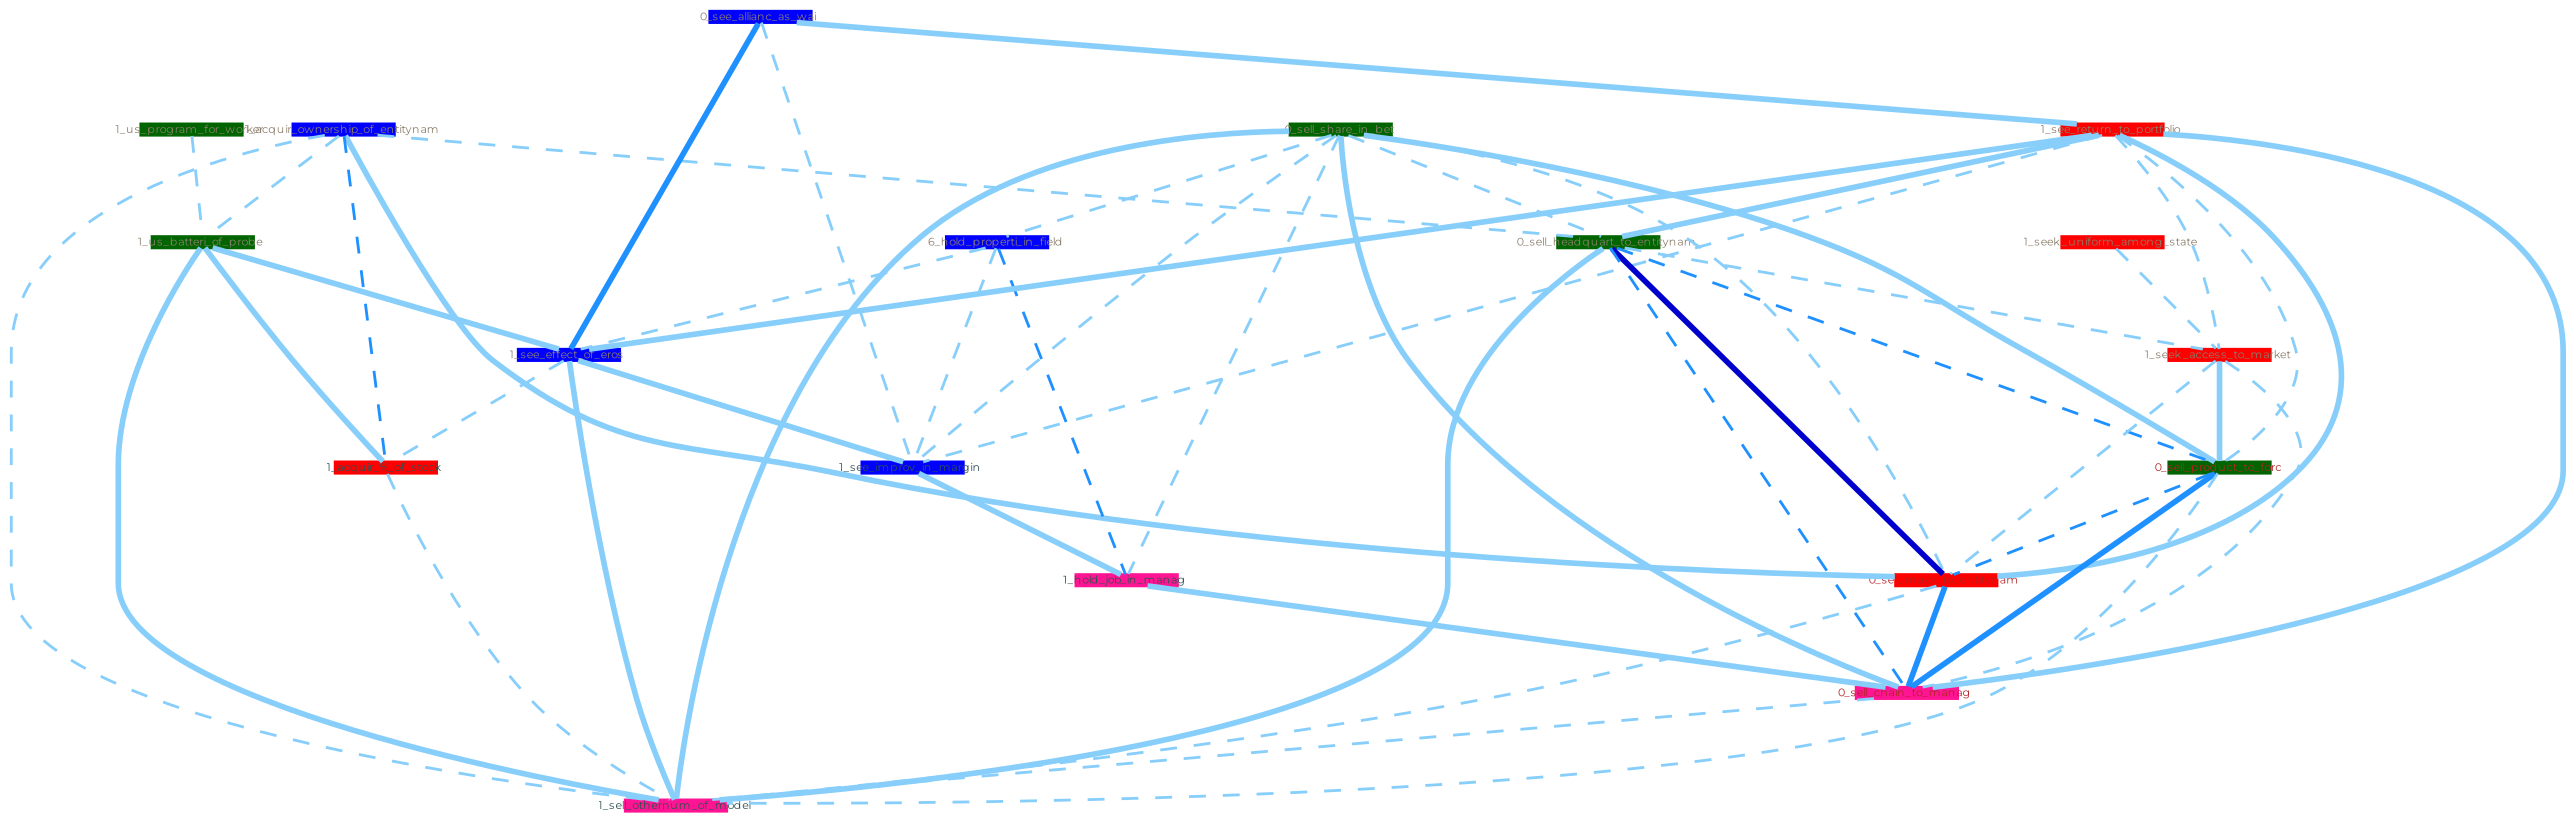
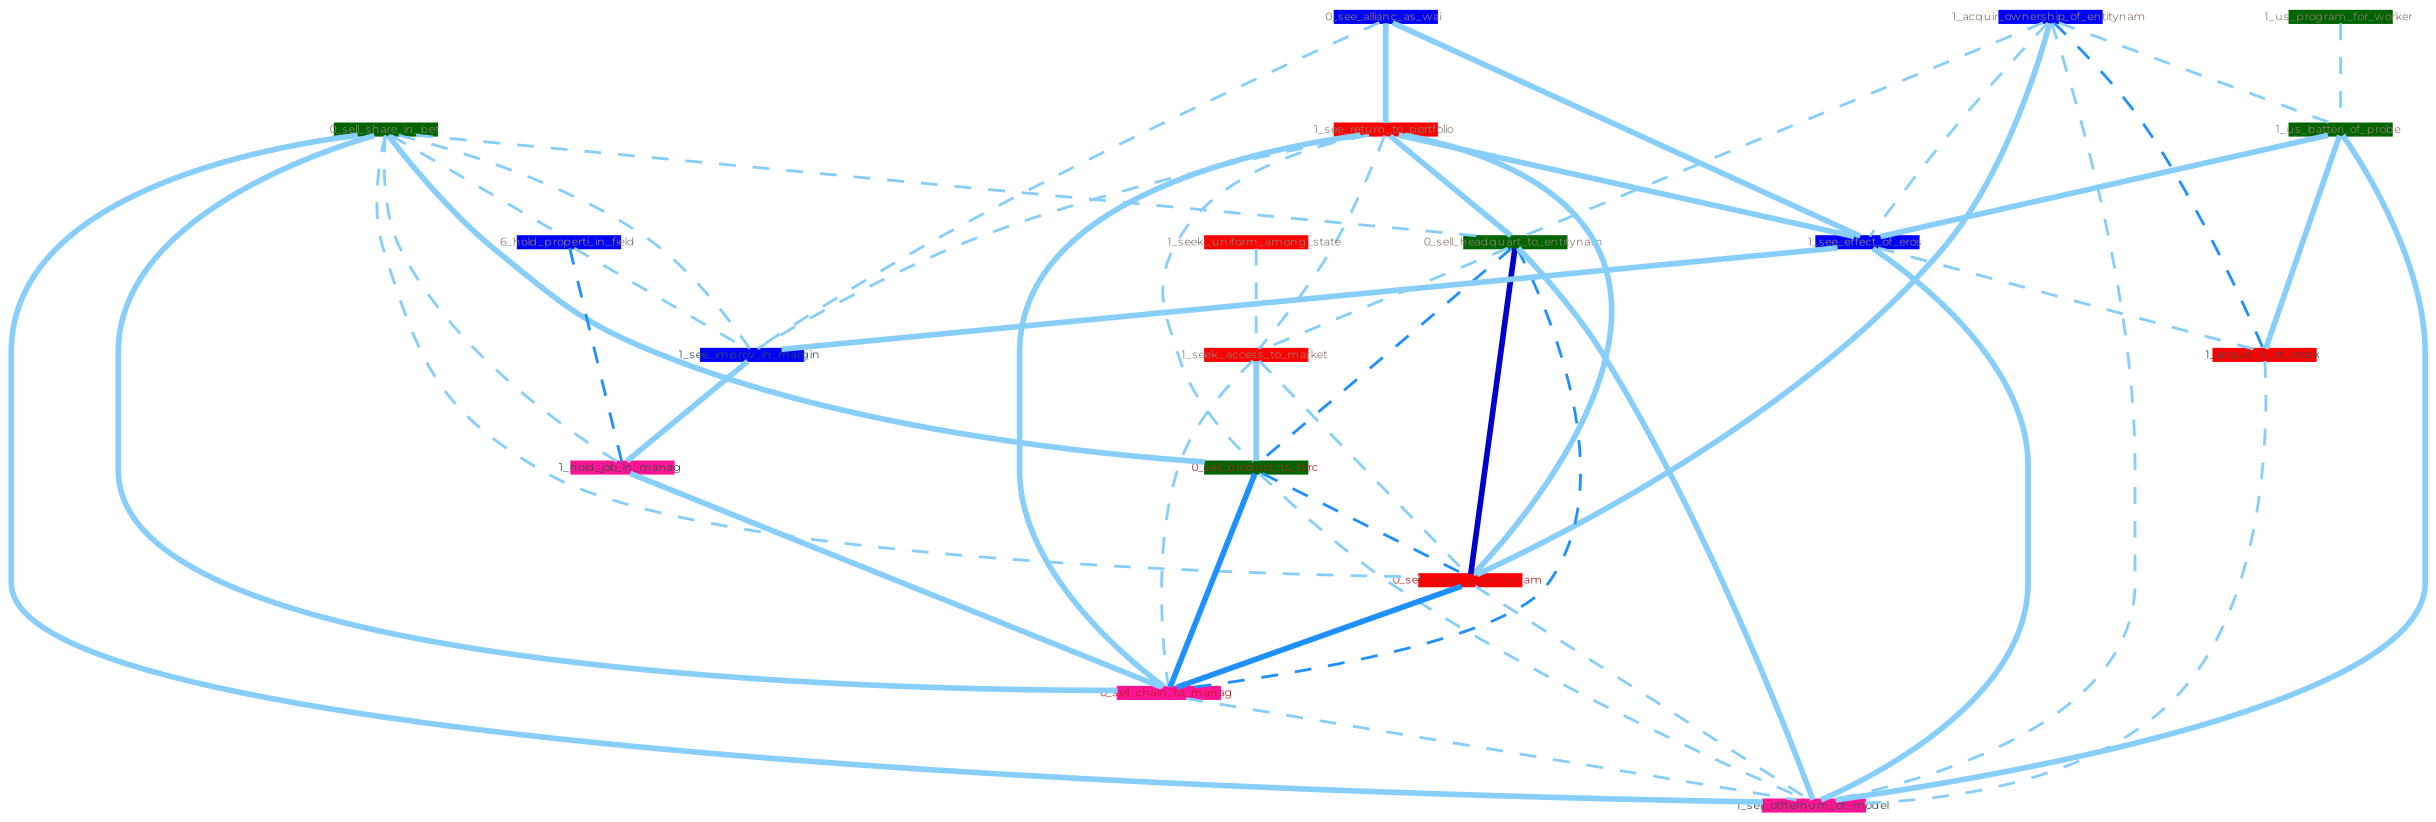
(665, 186) -> (1626, 129)
(783, 299) -> (1955, 127)
